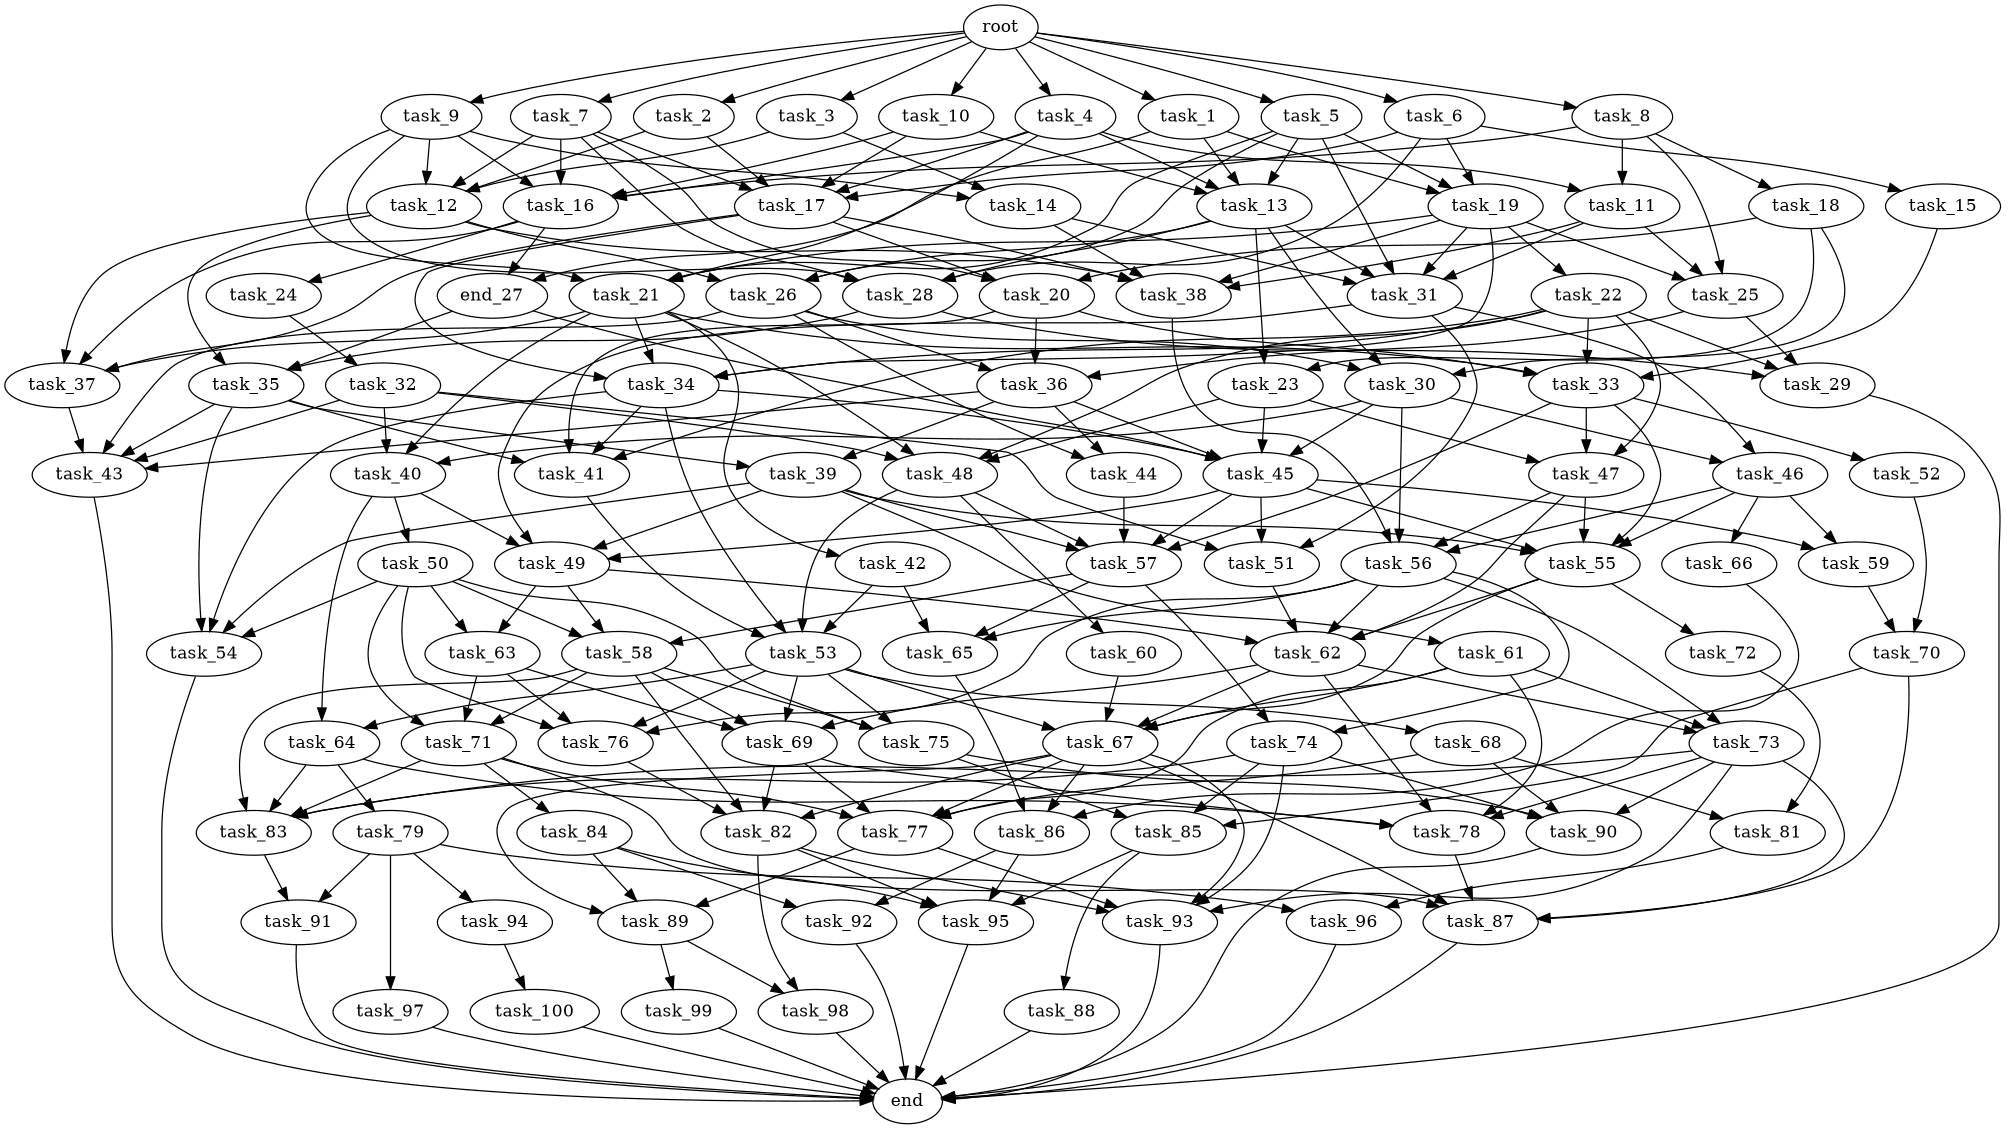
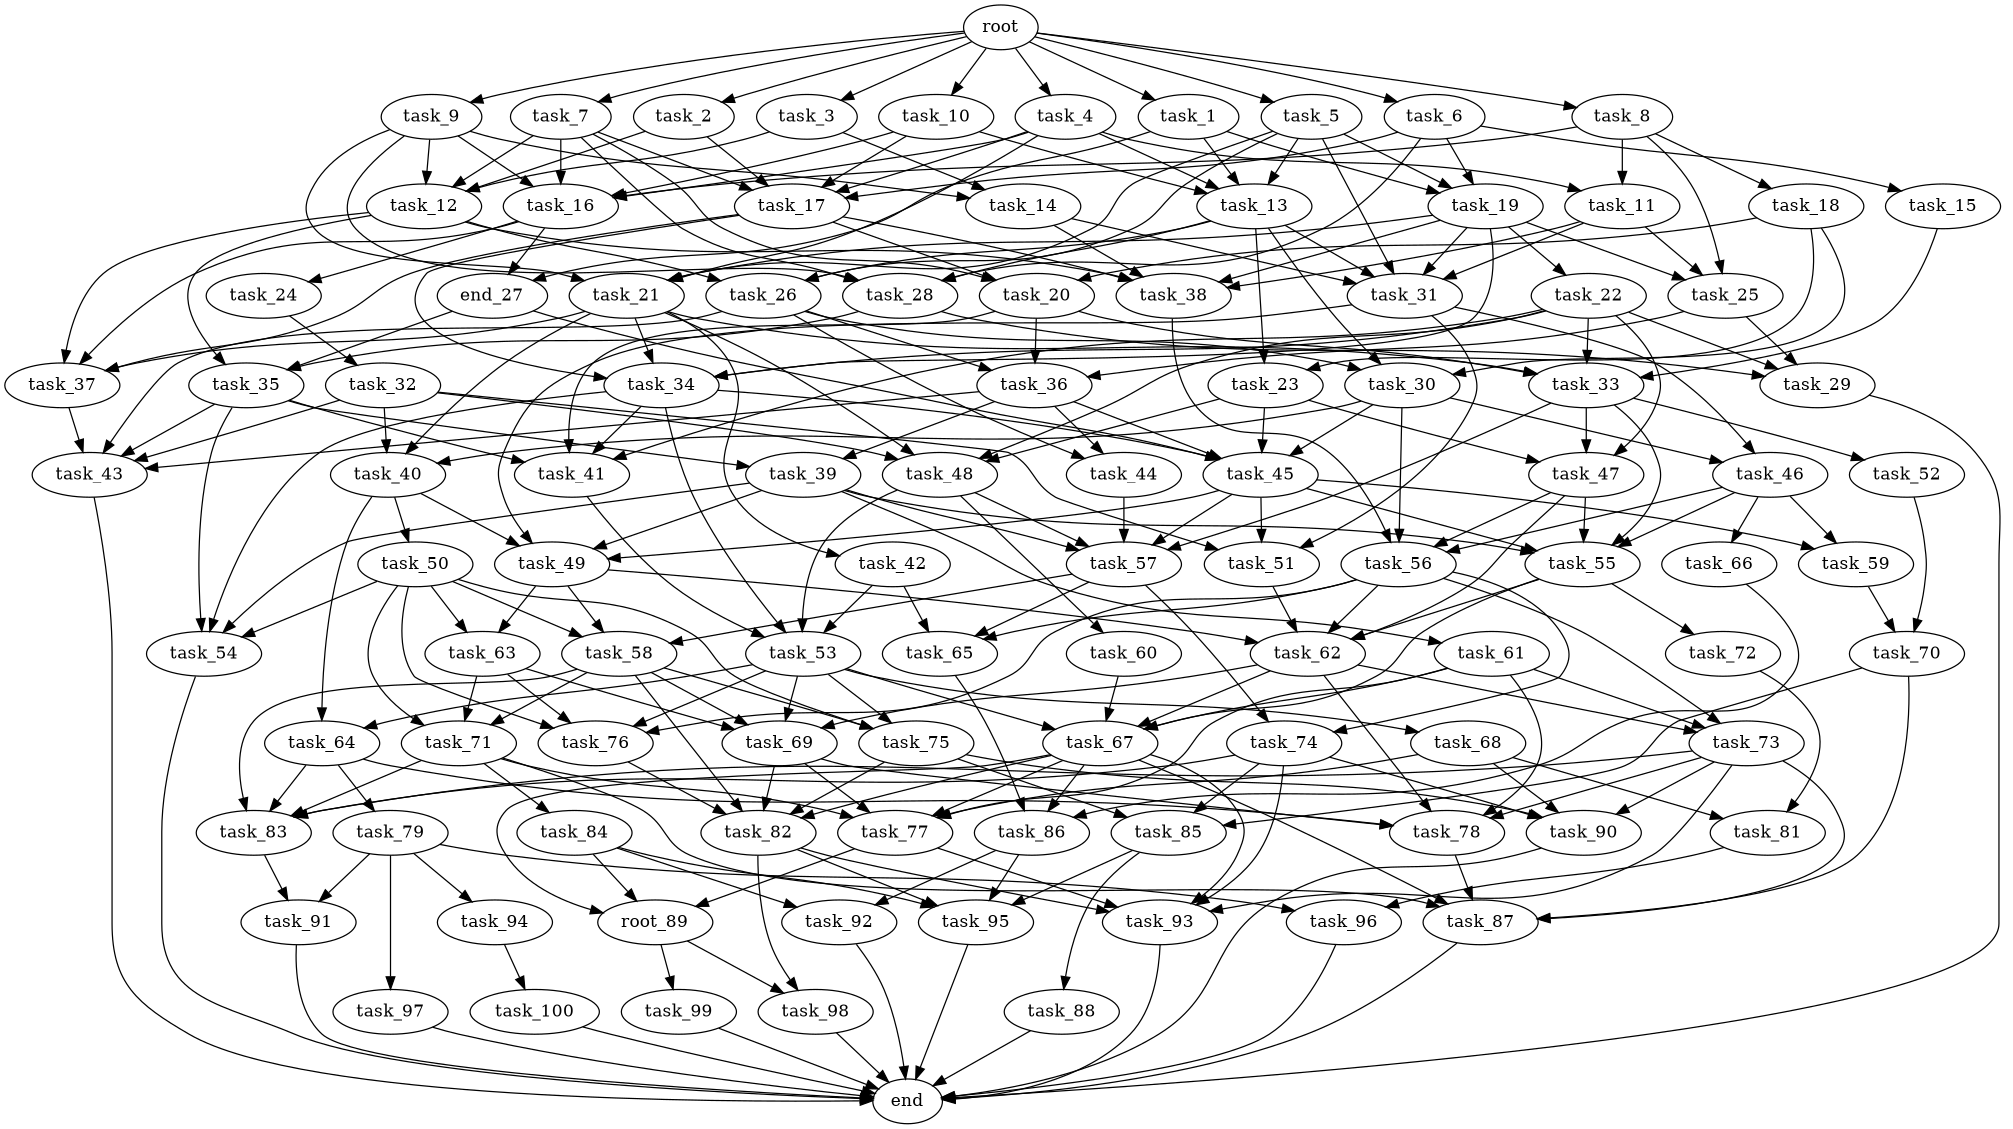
none -> (828, 793)
(655, 922) -> (655, 922)
